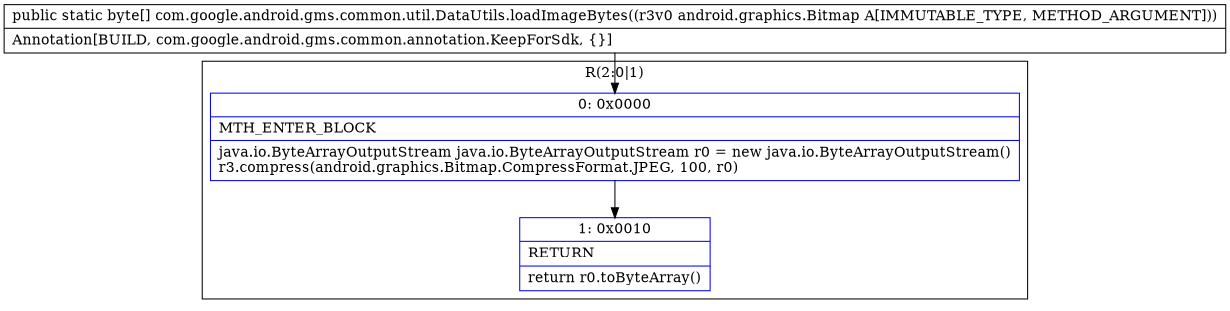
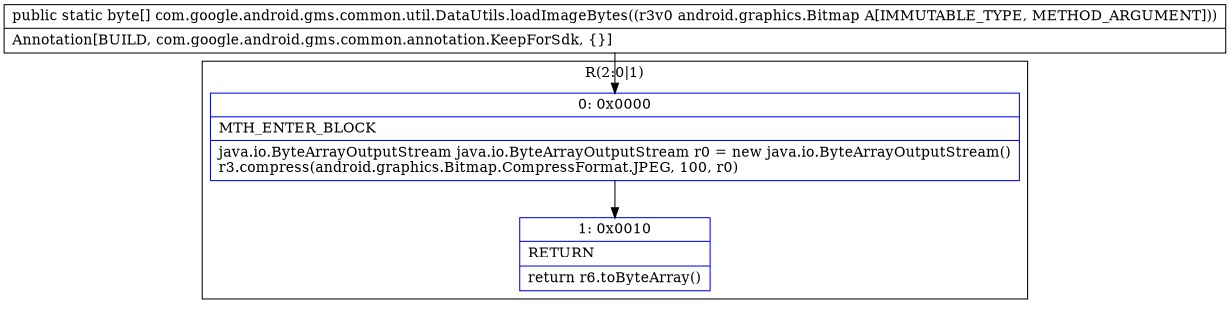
(615, 278) -> (615, 278)
